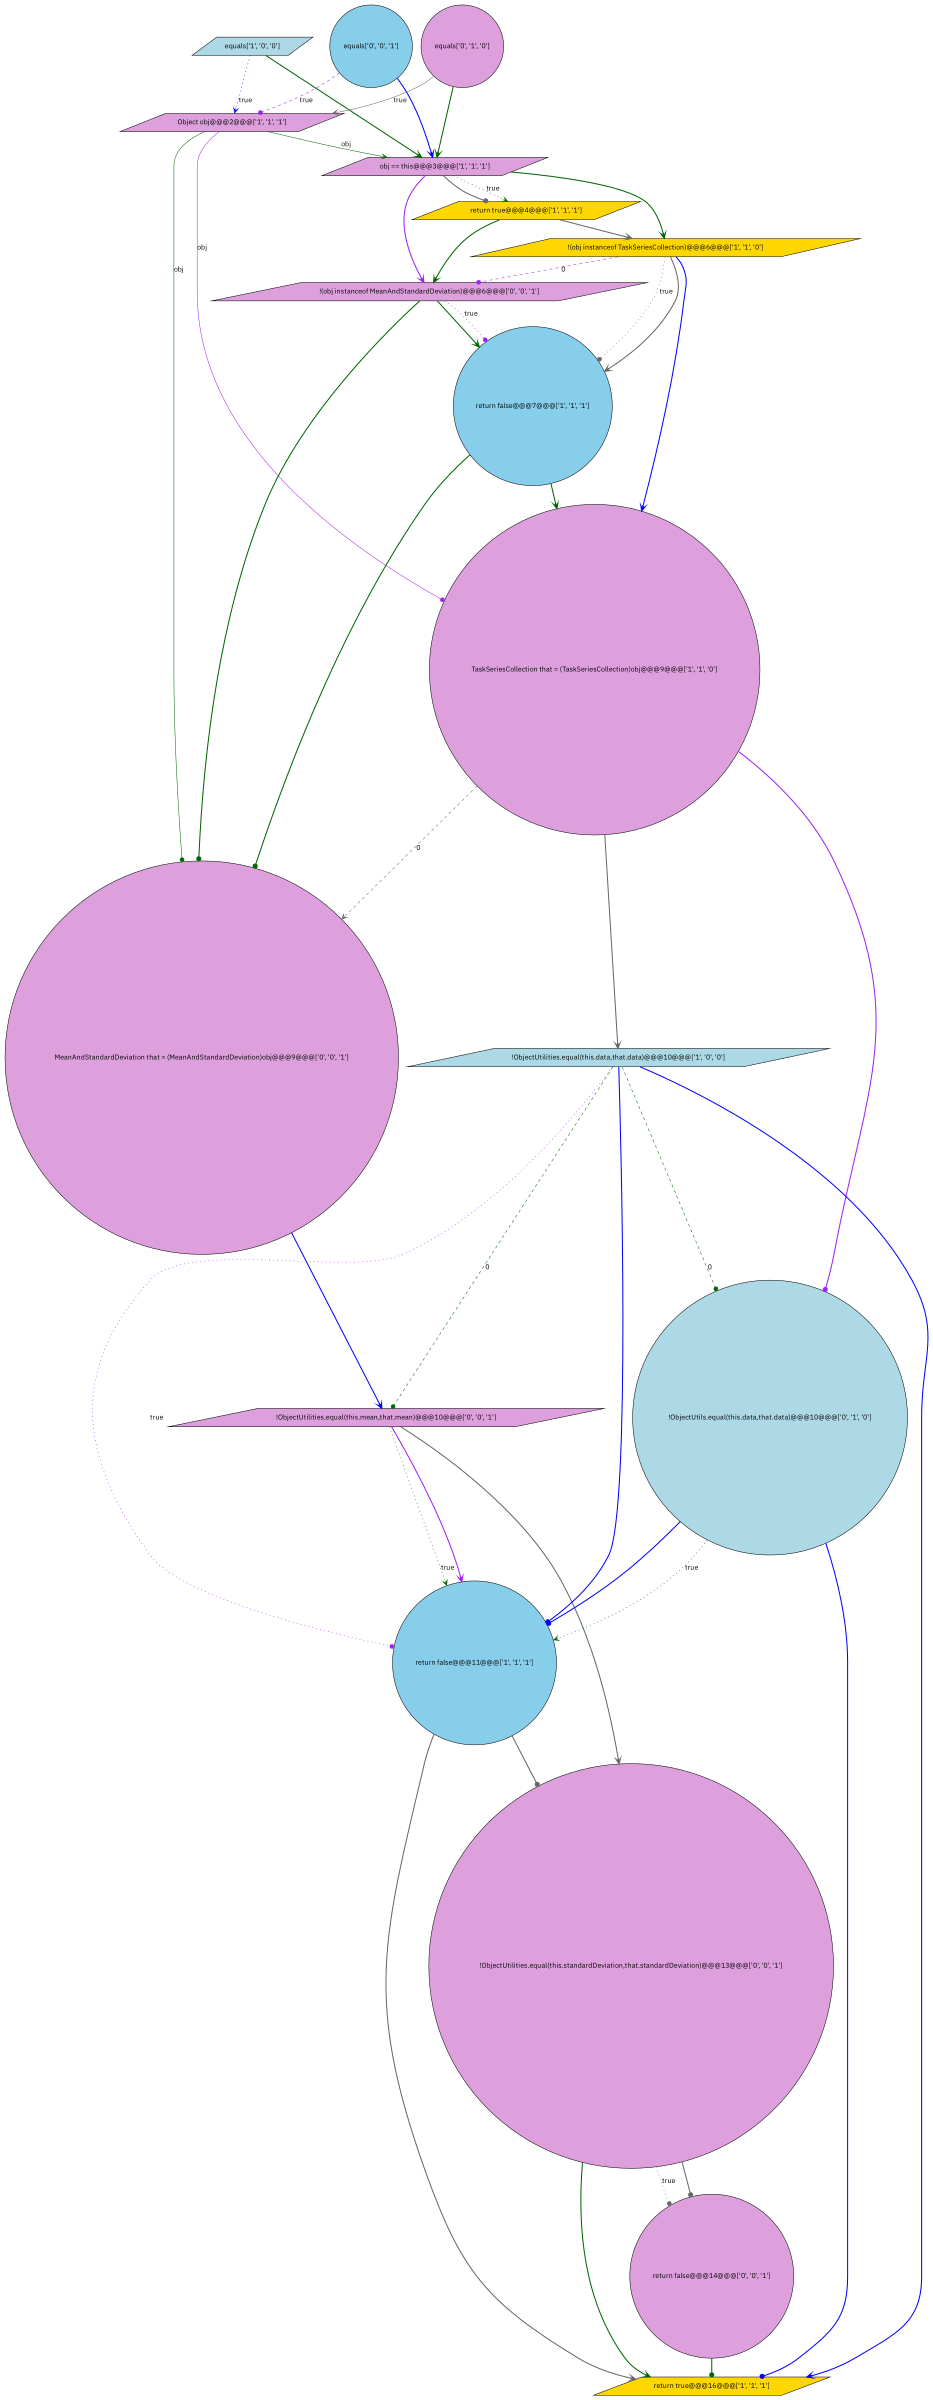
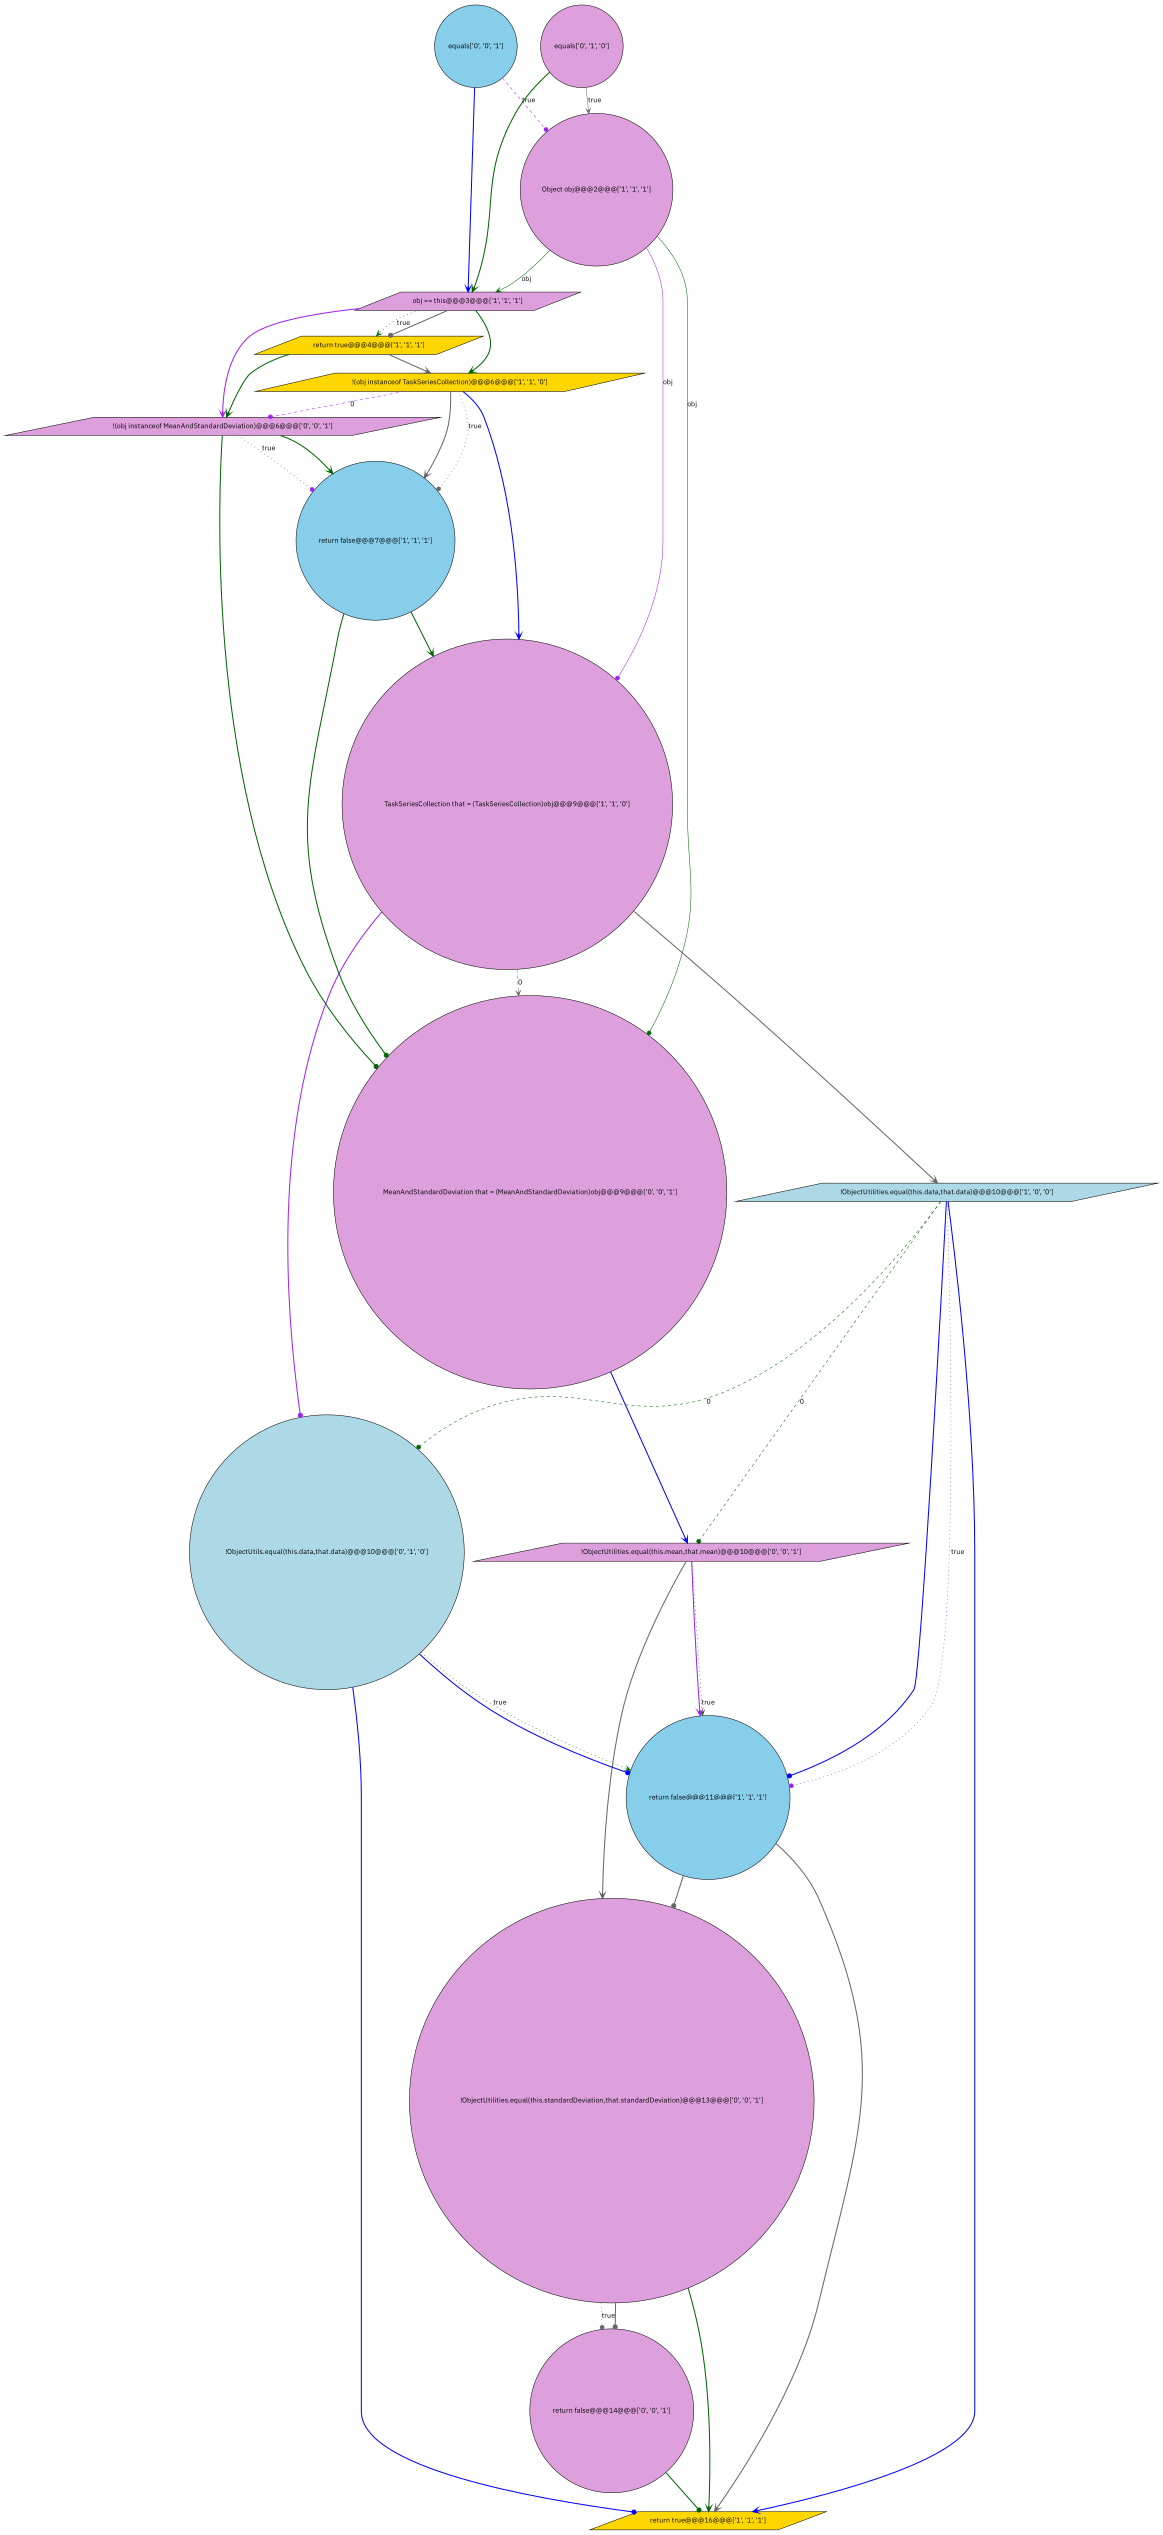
(252, 46) -> none
(232, 122) -> (597, 190)
